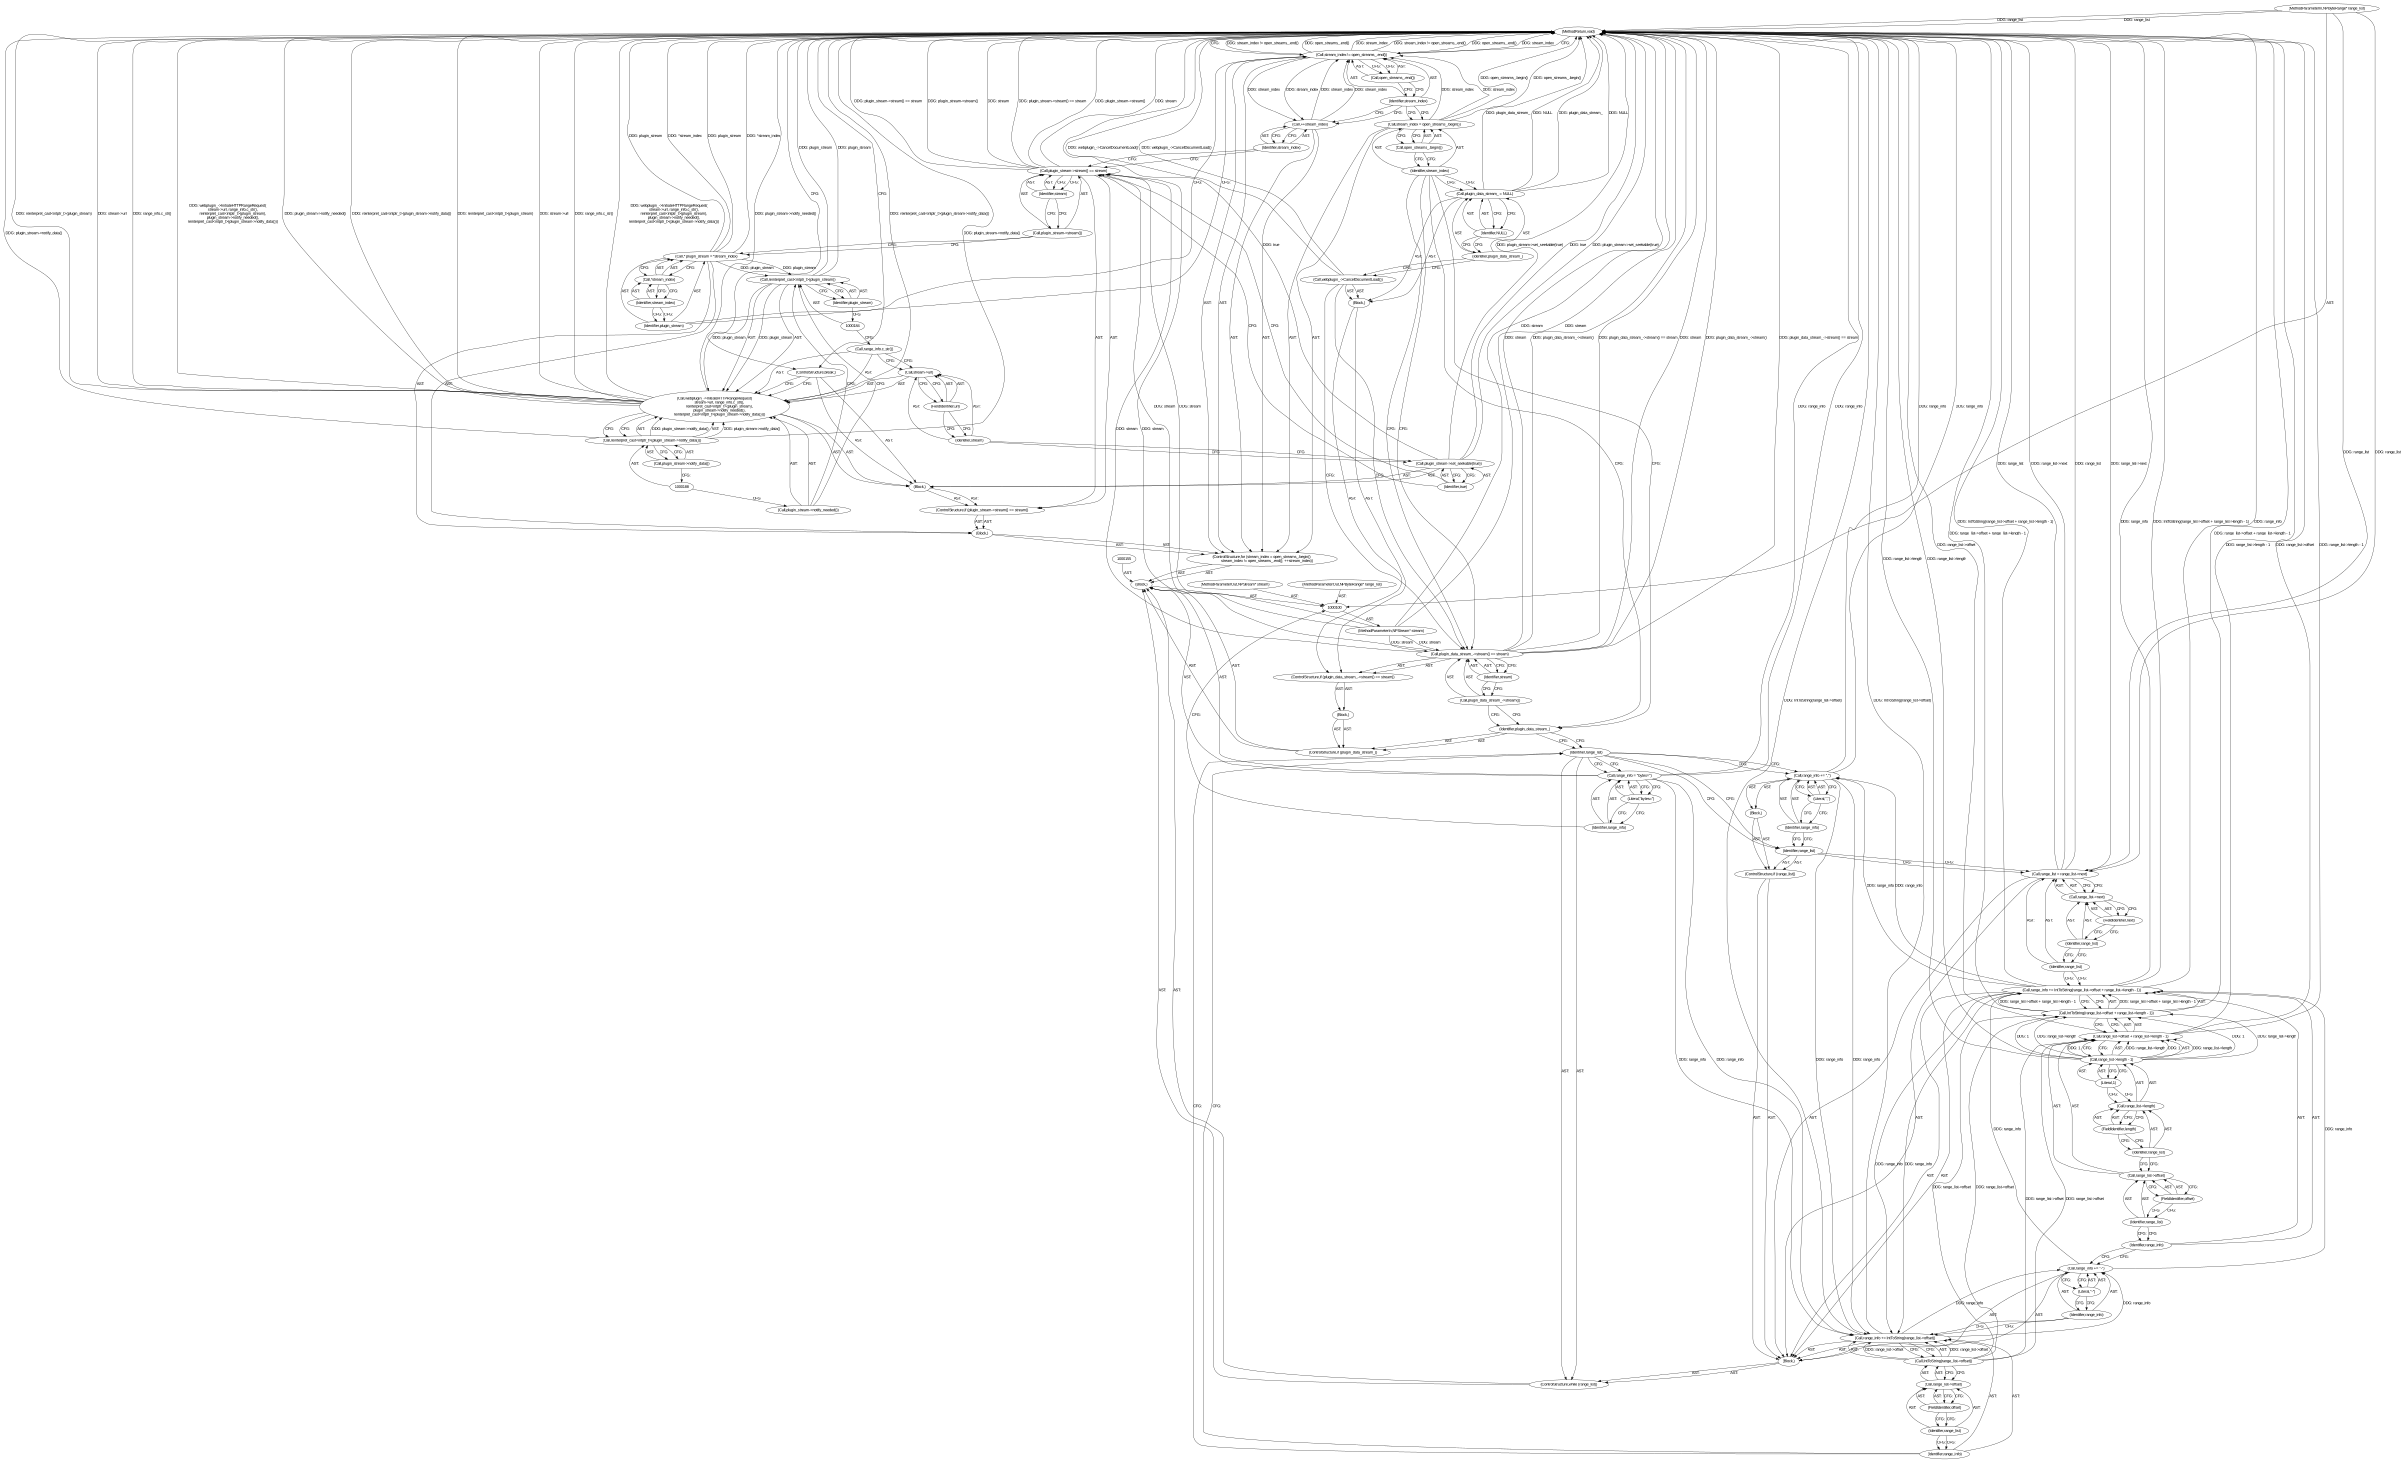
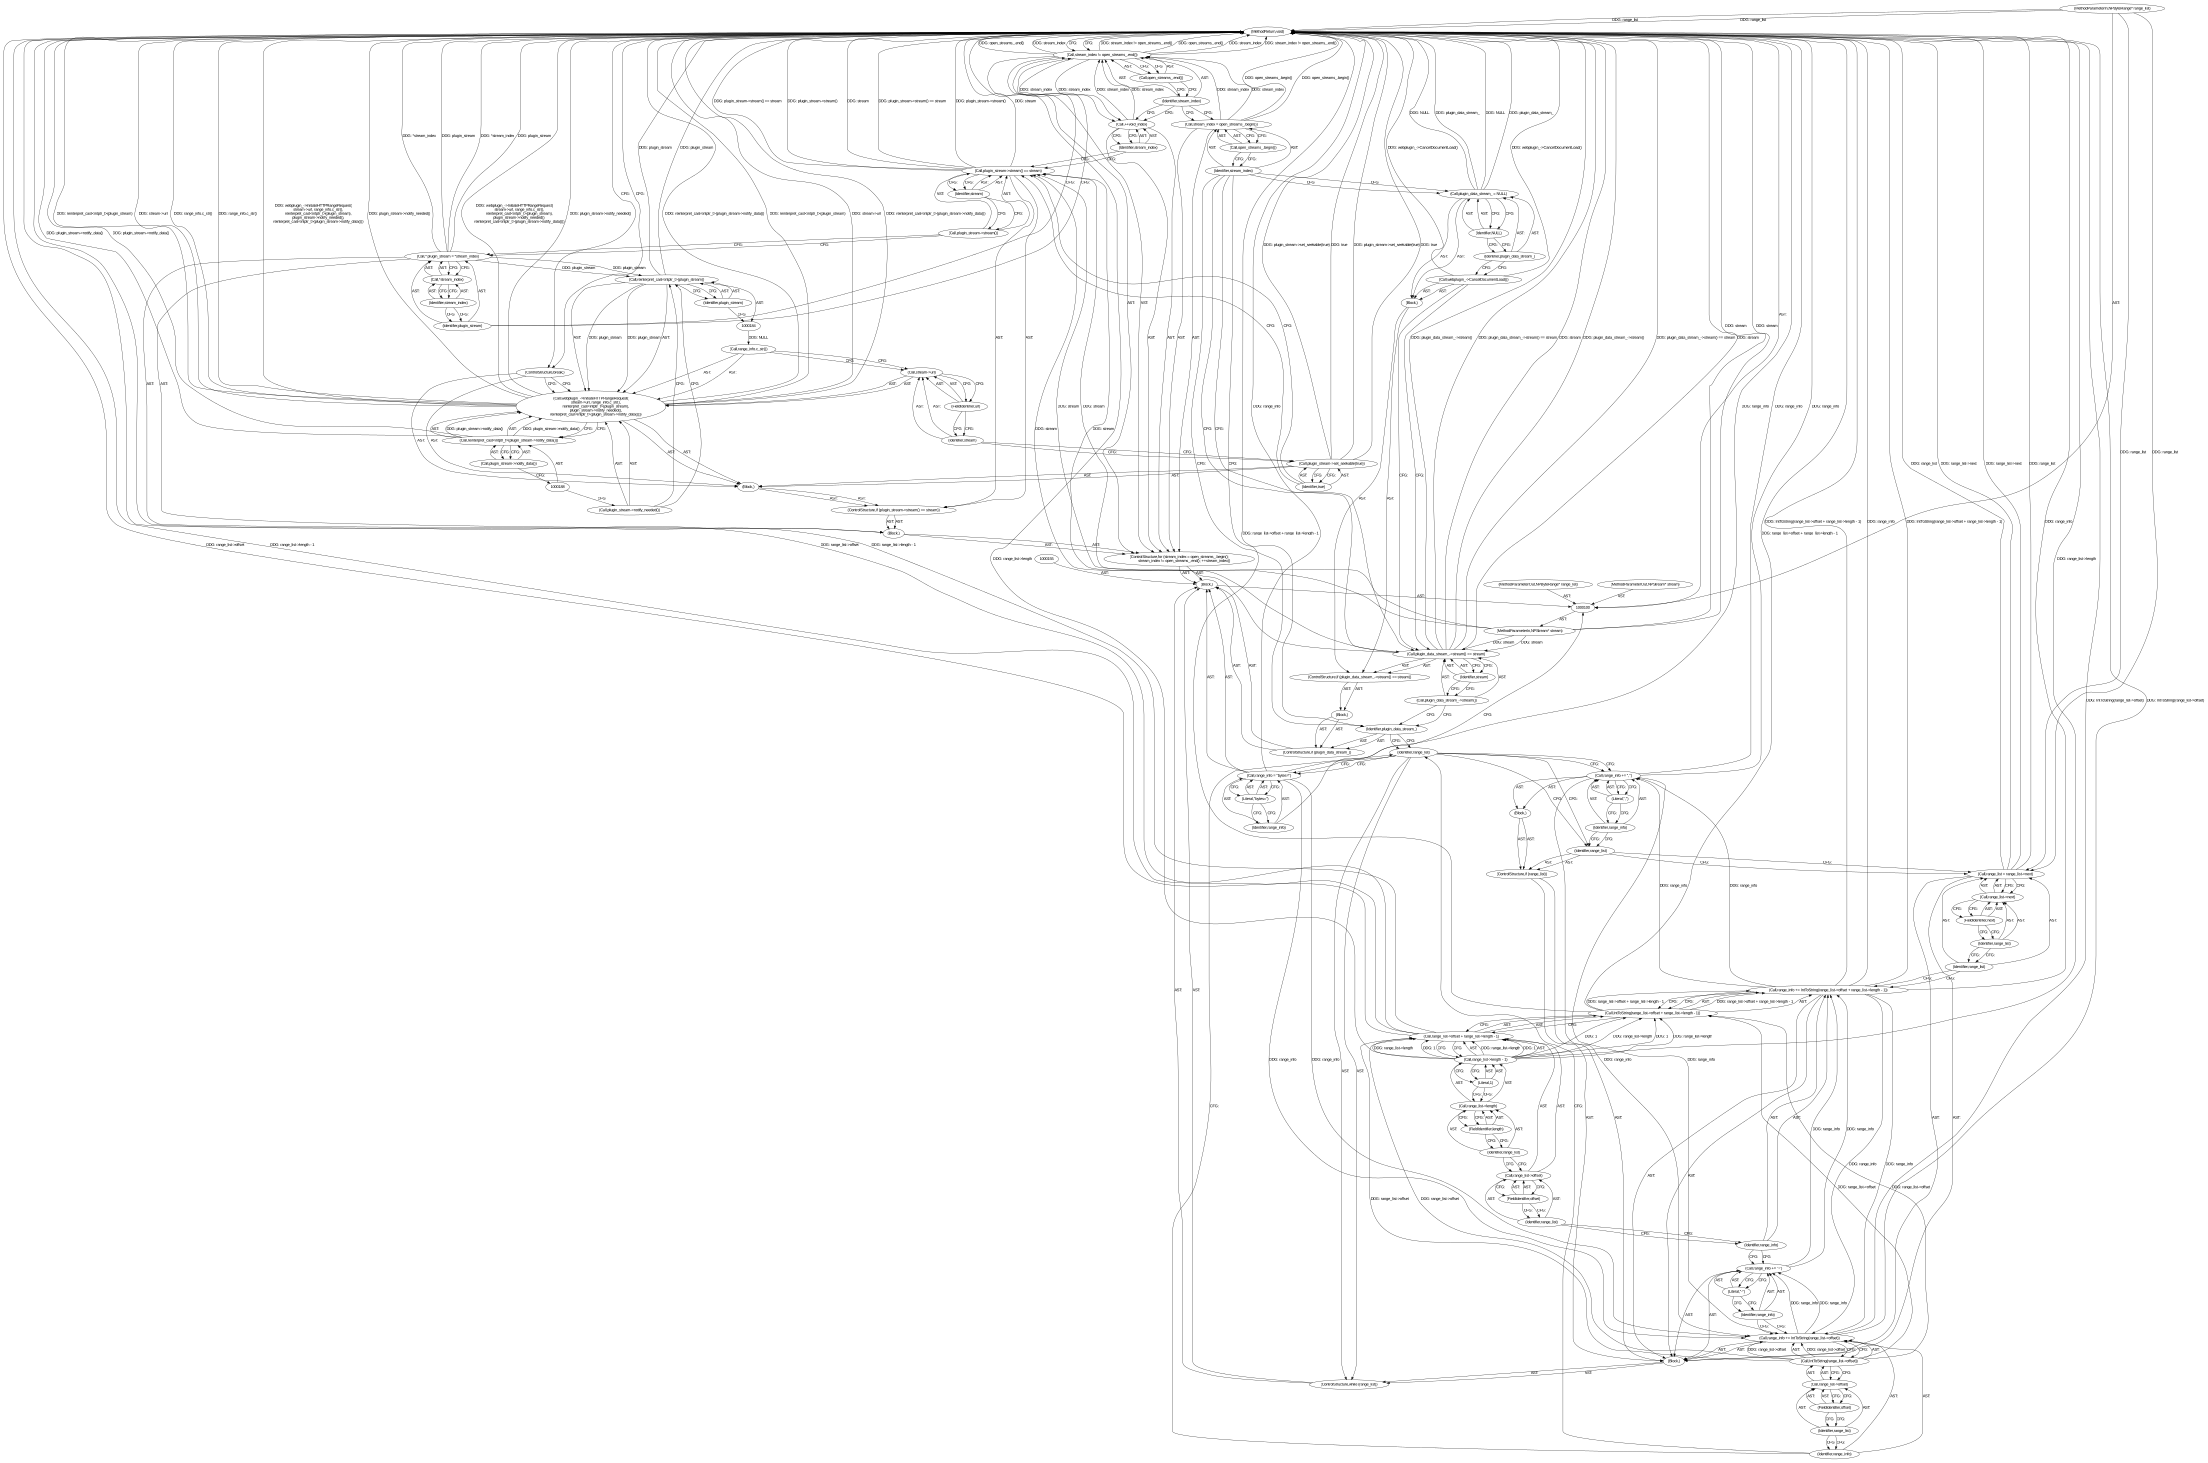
(1310, 125) -> (1132, 125)
none -> (1779, 142)
(816, 310) -> (742, 289)
(870, 338) -> (758, 338)
